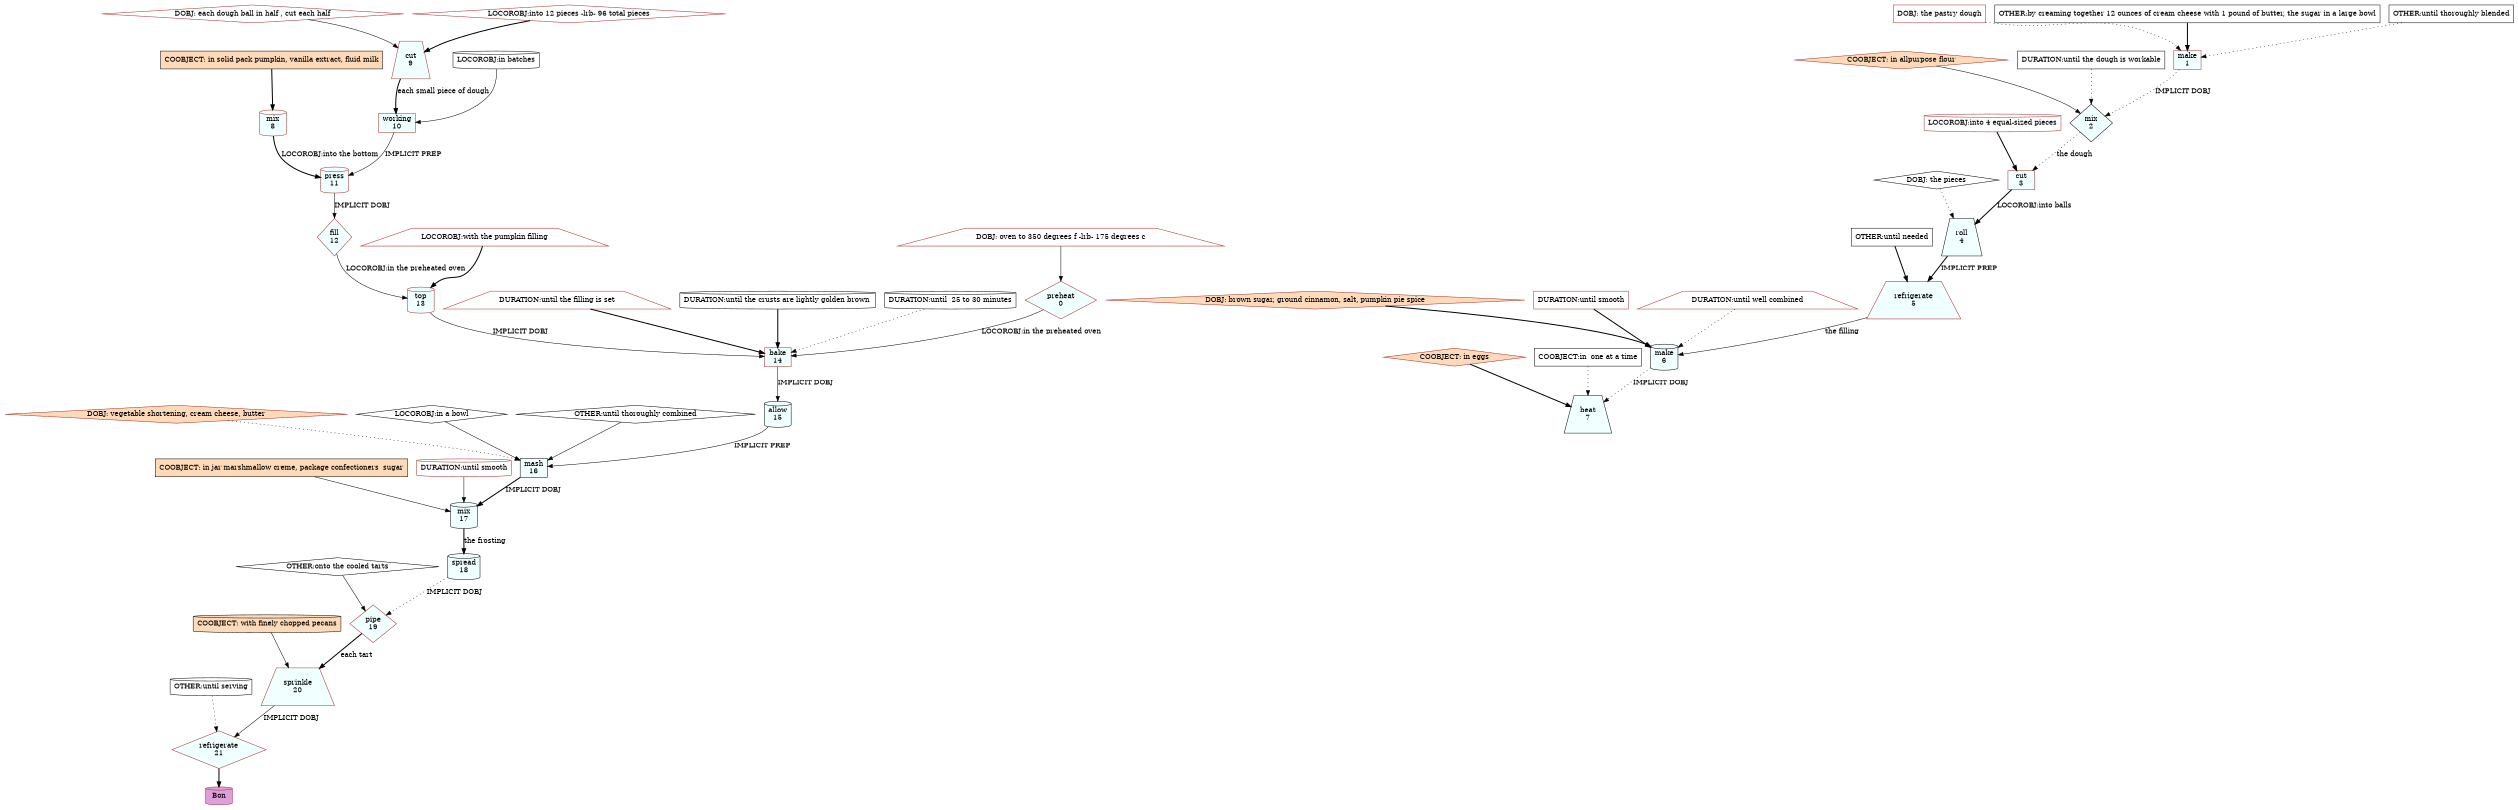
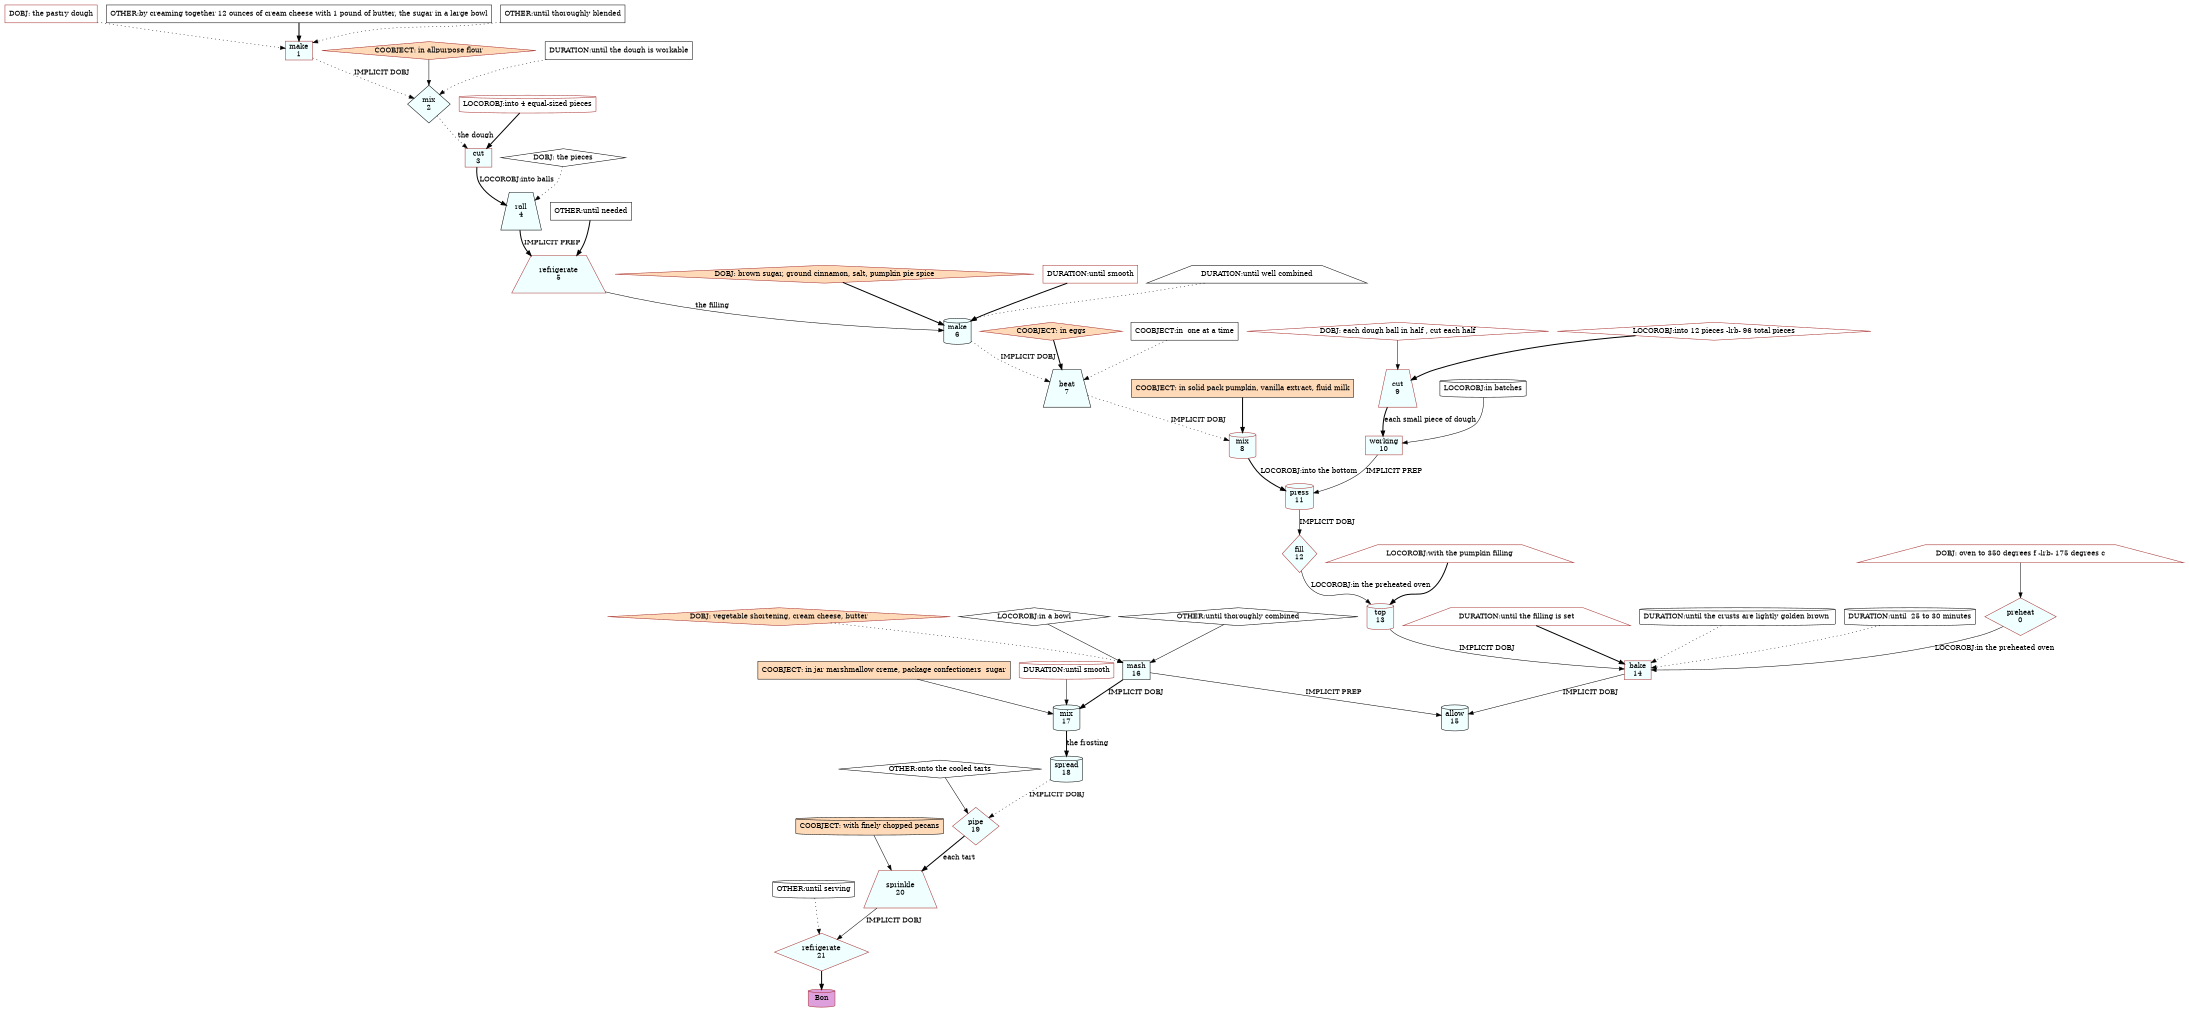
(1748, 300) -> (1257, 274)
(778, 326) -> (1689, 643)
none -> (1156, 417)
(662, 455) -> (1293, 694)
